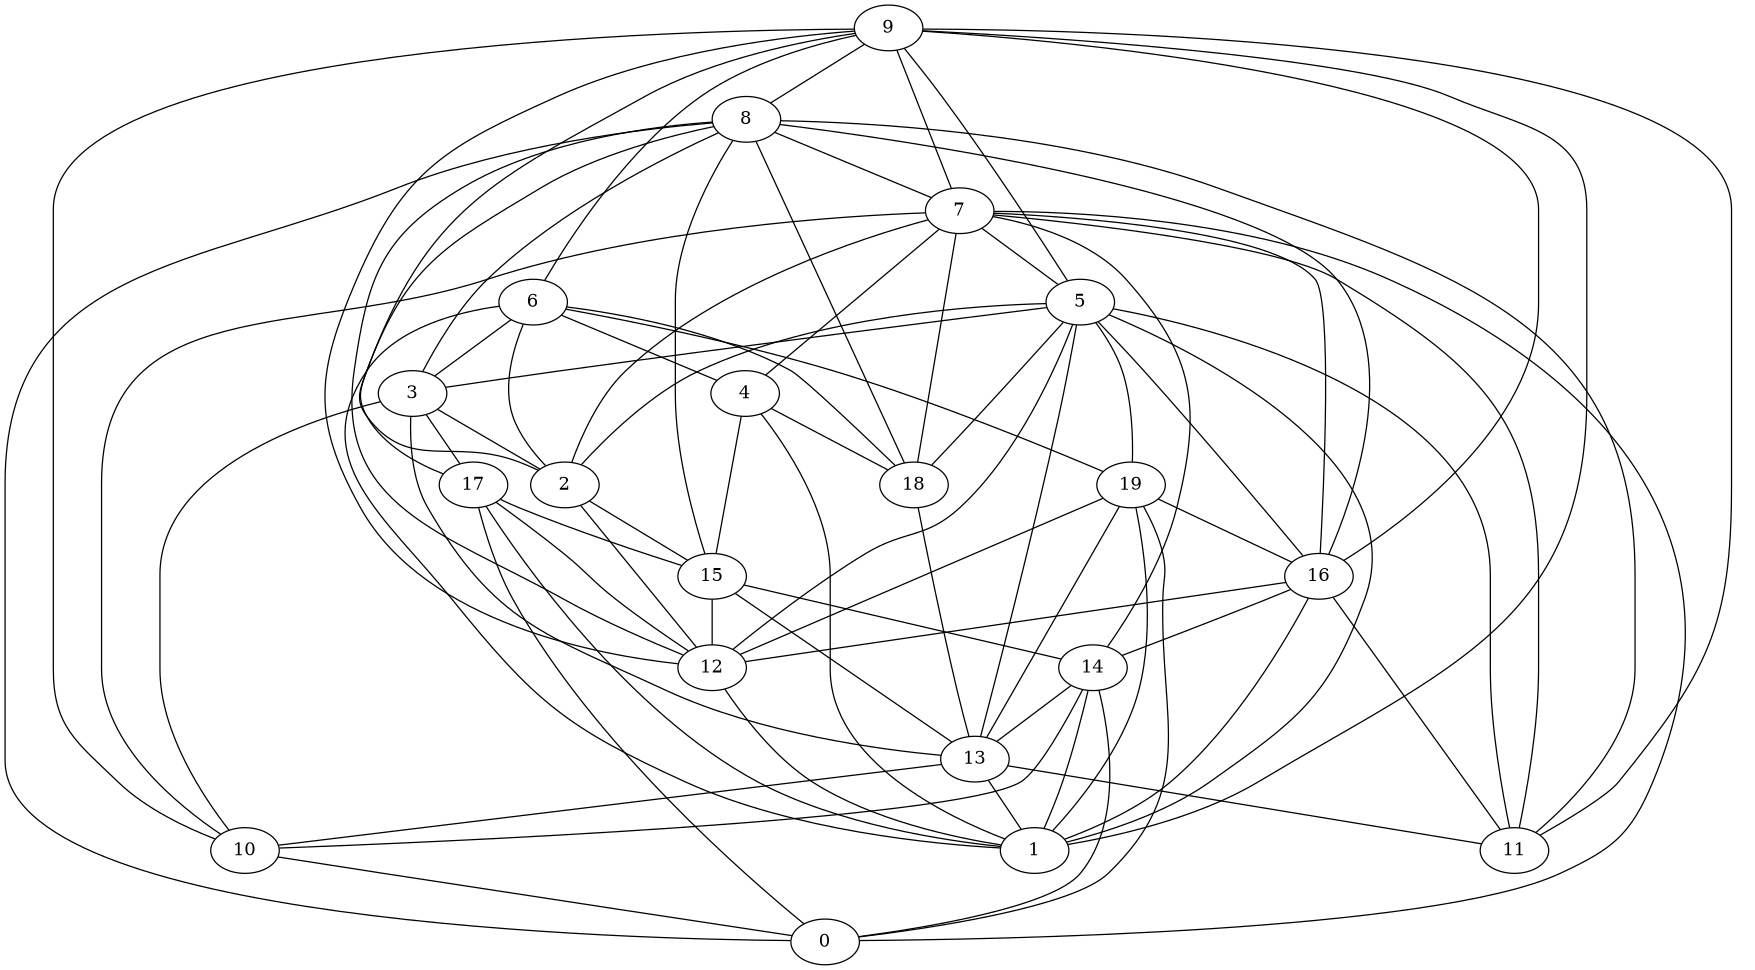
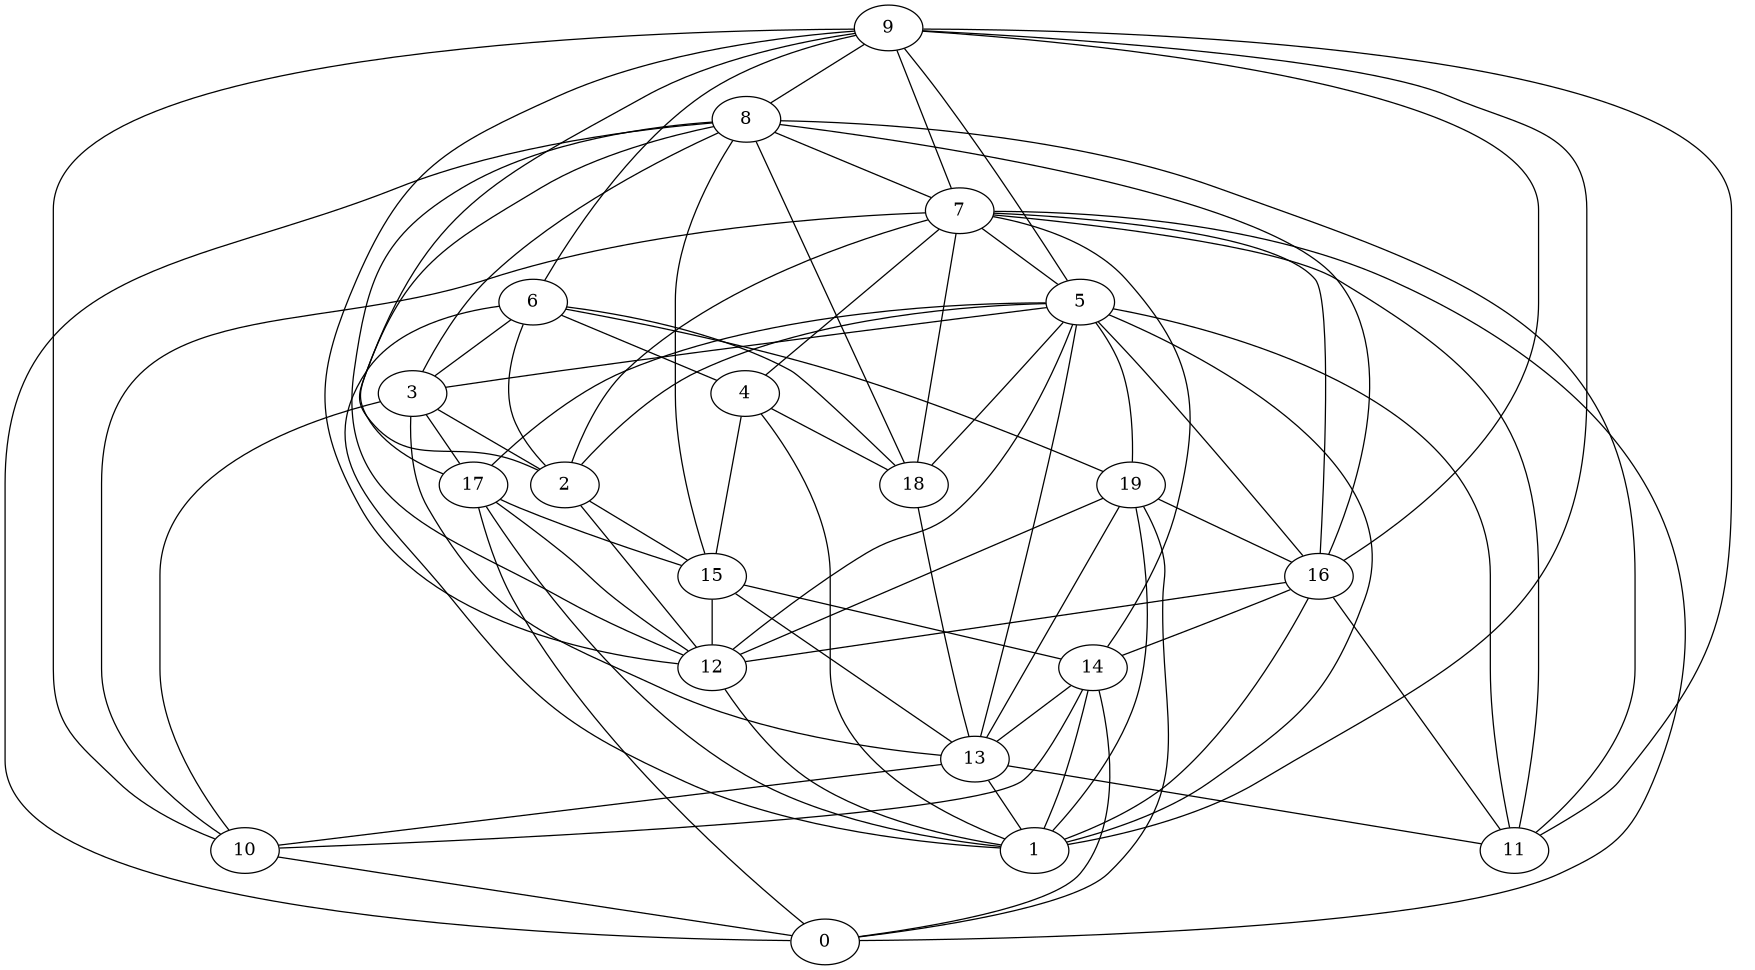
none -> (751, 333)
